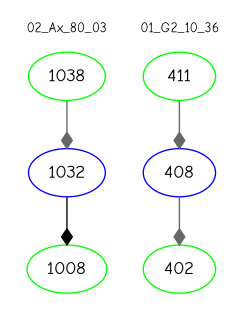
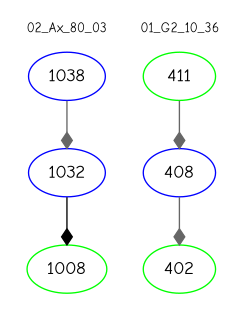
(67, 76) -> (67, 76)
